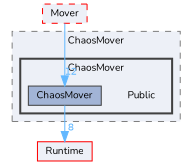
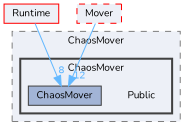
(65, 119) -> (46, 50)
